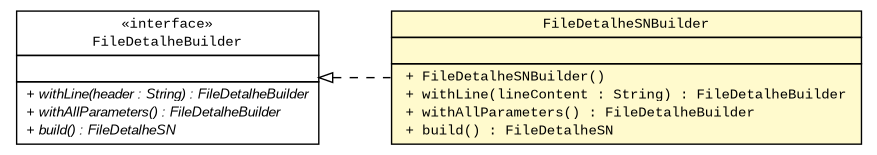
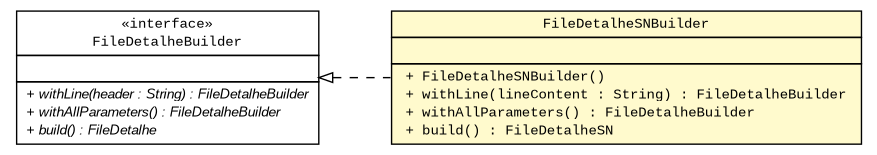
(102, 130) -> (91, 130)
